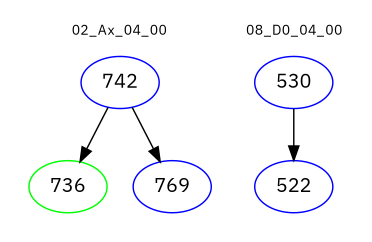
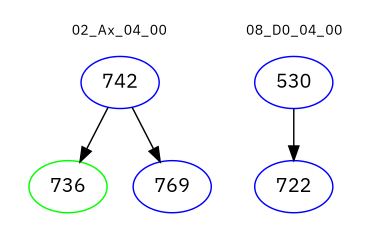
(294, 187) -> (294, 187)
